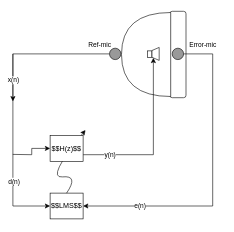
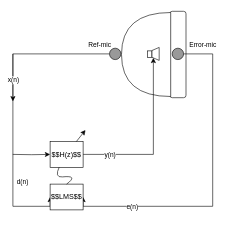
(67, 148) -> (67, 154)
(67, 206) -> (67, 197)
